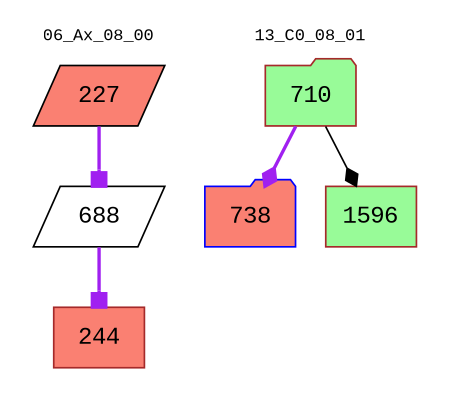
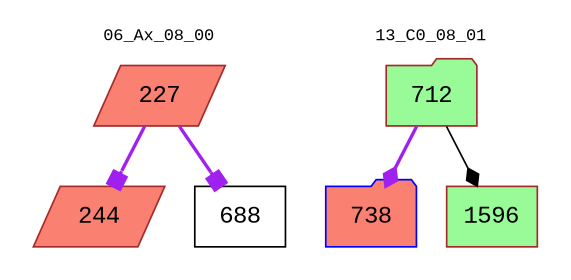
(99, 96) -> (160, 96)
(311, 96) -> (432, 96)
(99, 217) -> (240, 217)
(99, 269) -> (133, 149)
(99, 338) -> (99, 217)
